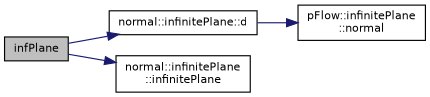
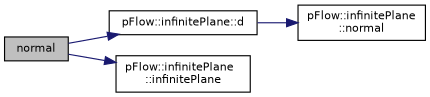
(183, 23) -> (183, 23)
(36, 49) -> (36, 49)
(183, 74) -> (183, 74)
